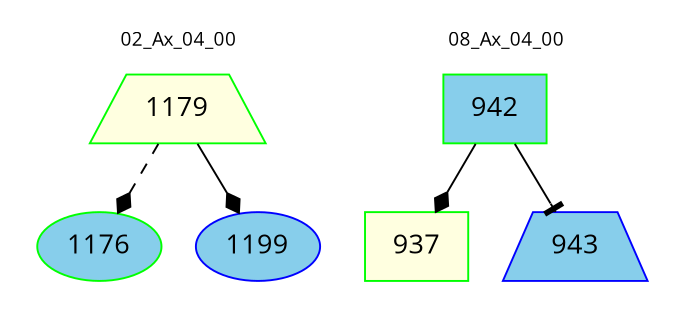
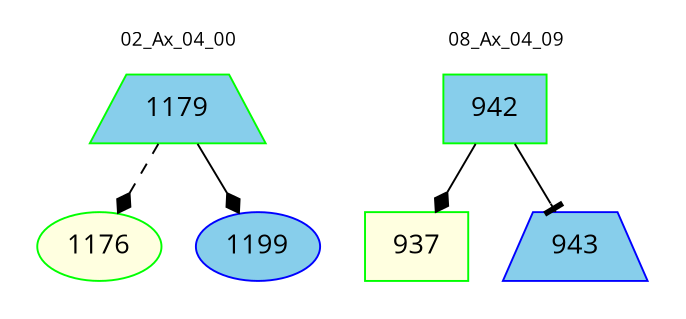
(506, 41) -> (506, 41)
(178, 109) -> (178, 109)
(99, 247) -> (99, 247)
